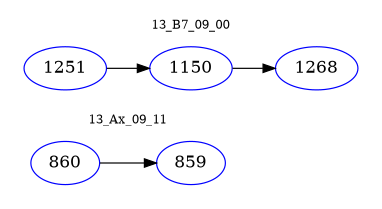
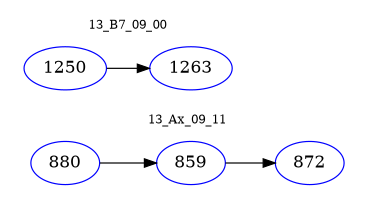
(65, 68) -> none
(191, 68) -> (65, 68)
(317, 68) -> (191, 68)
(65, 163) -> (65, 163)
none -> (310, 163)
